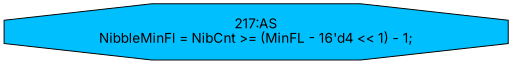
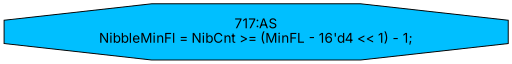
(256, 32) -> (256, 32)
